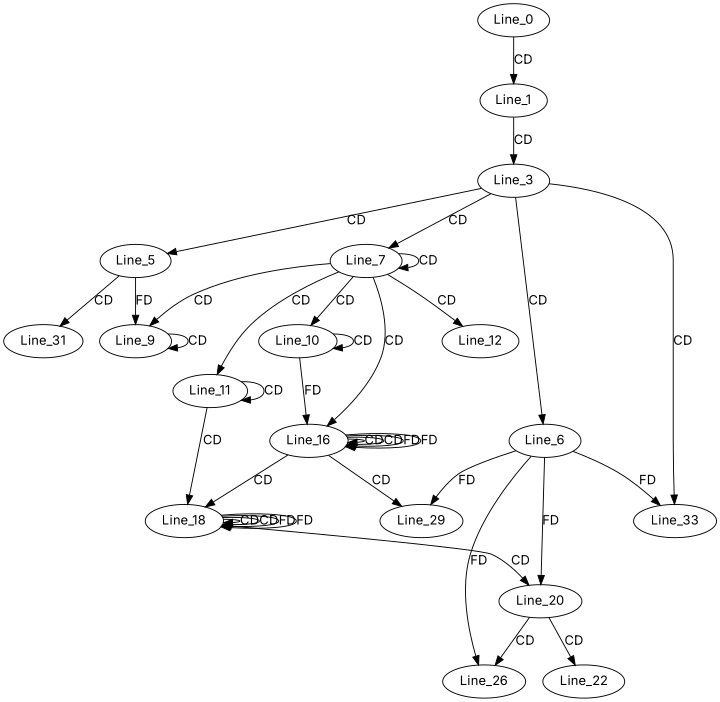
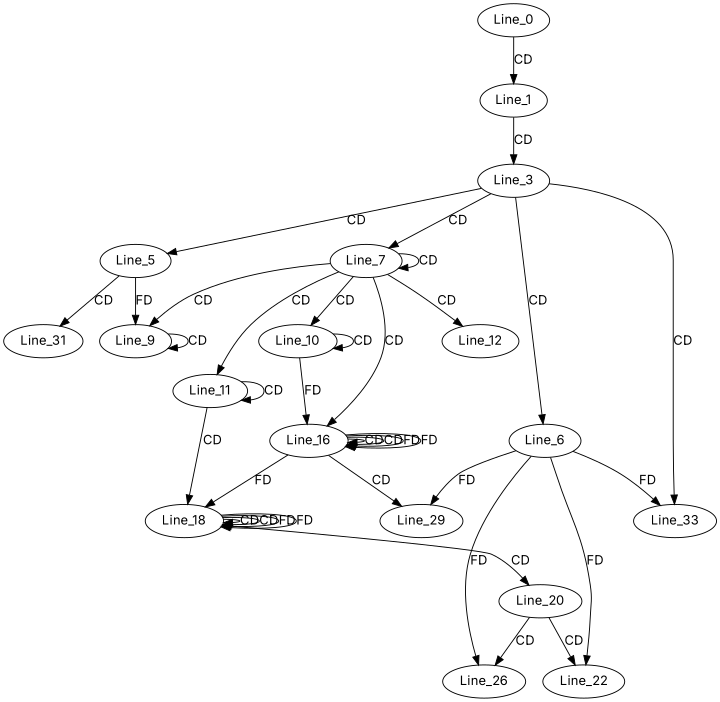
(263, 481) -> (263, 481)
(543, 516) -> (584, 554)
